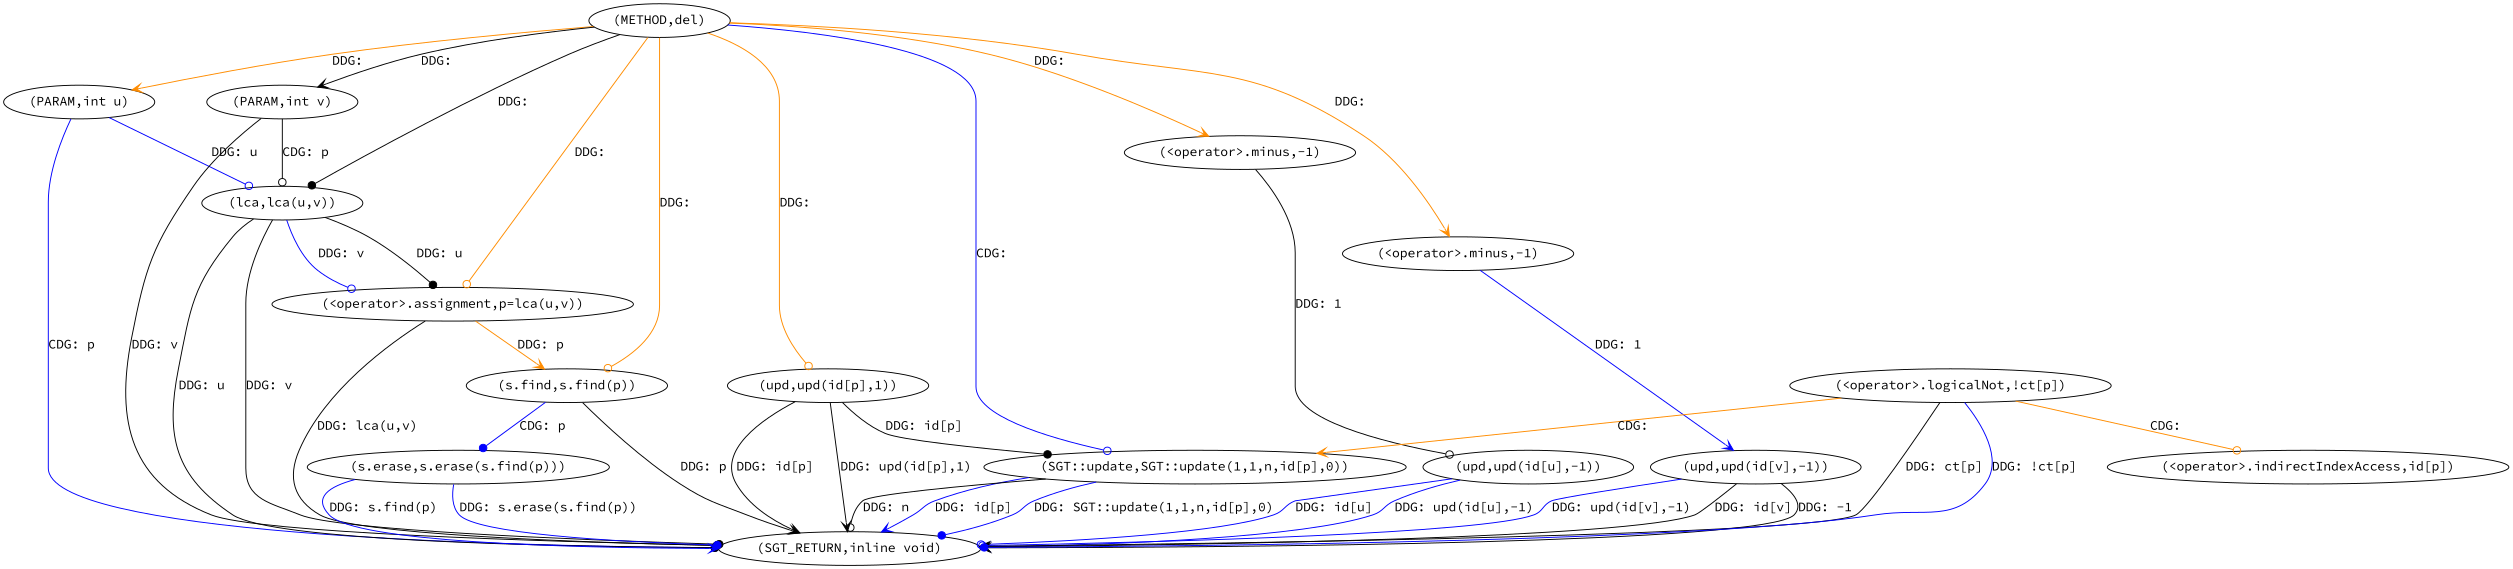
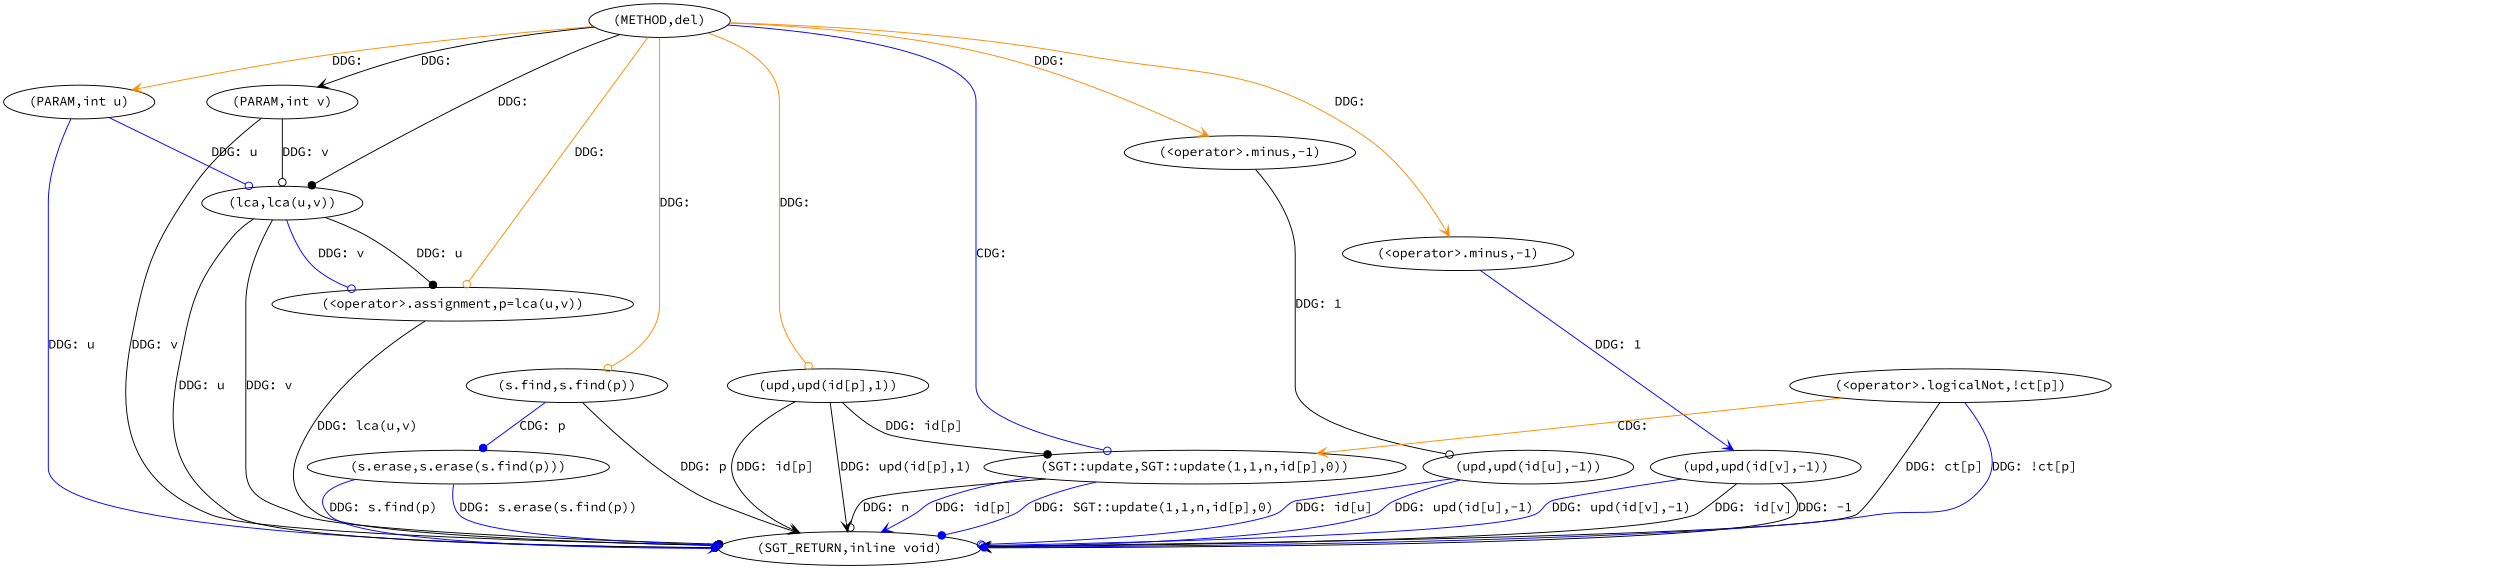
(306, 153) -> (306, 153)
(506, 342) -> none
(72, 345) -> (72, 345)
(2308, 467) -> none
